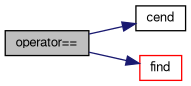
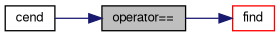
(106, 30) -> (72, 18)
